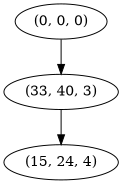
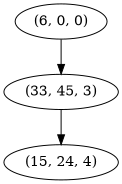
(61, 22) -> (61, 22)
(61, 92) -> (61, 92)
